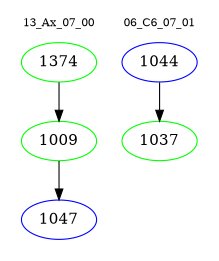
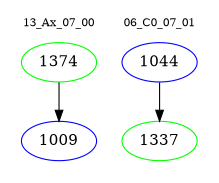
(160, 24) -> (160, 24)
(59, 141) -> (59, 141)
(160, 141) -> (160, 141)
(59, 220) -> none
